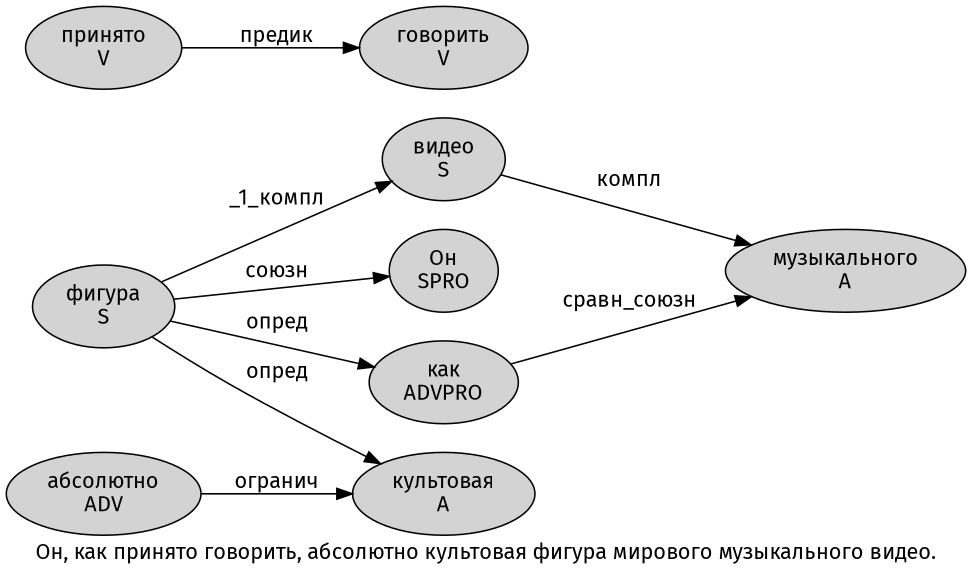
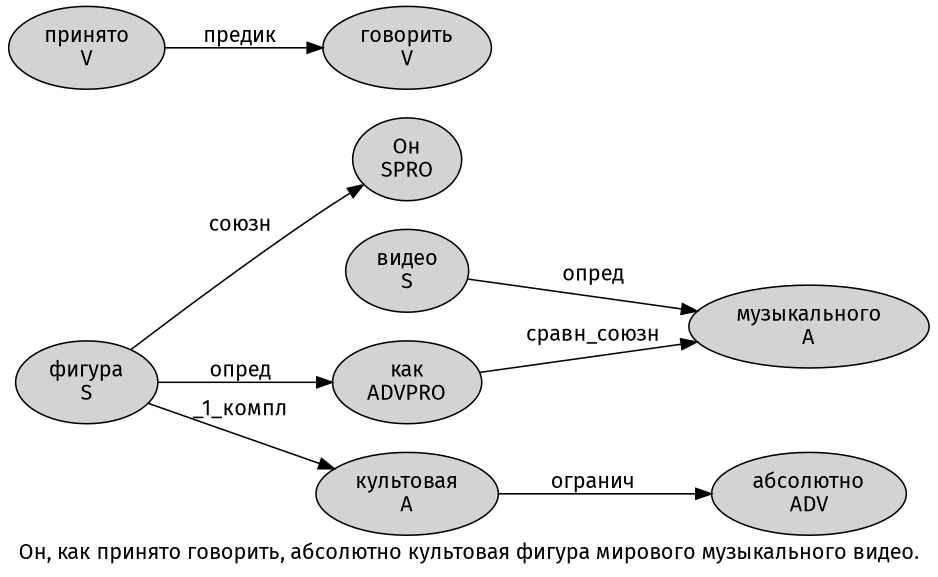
(630, 180) -> (593, 275)
(269, 235) -> none
(277, 372) -> (240, 409)
(269, 494) -> (597, 494)
